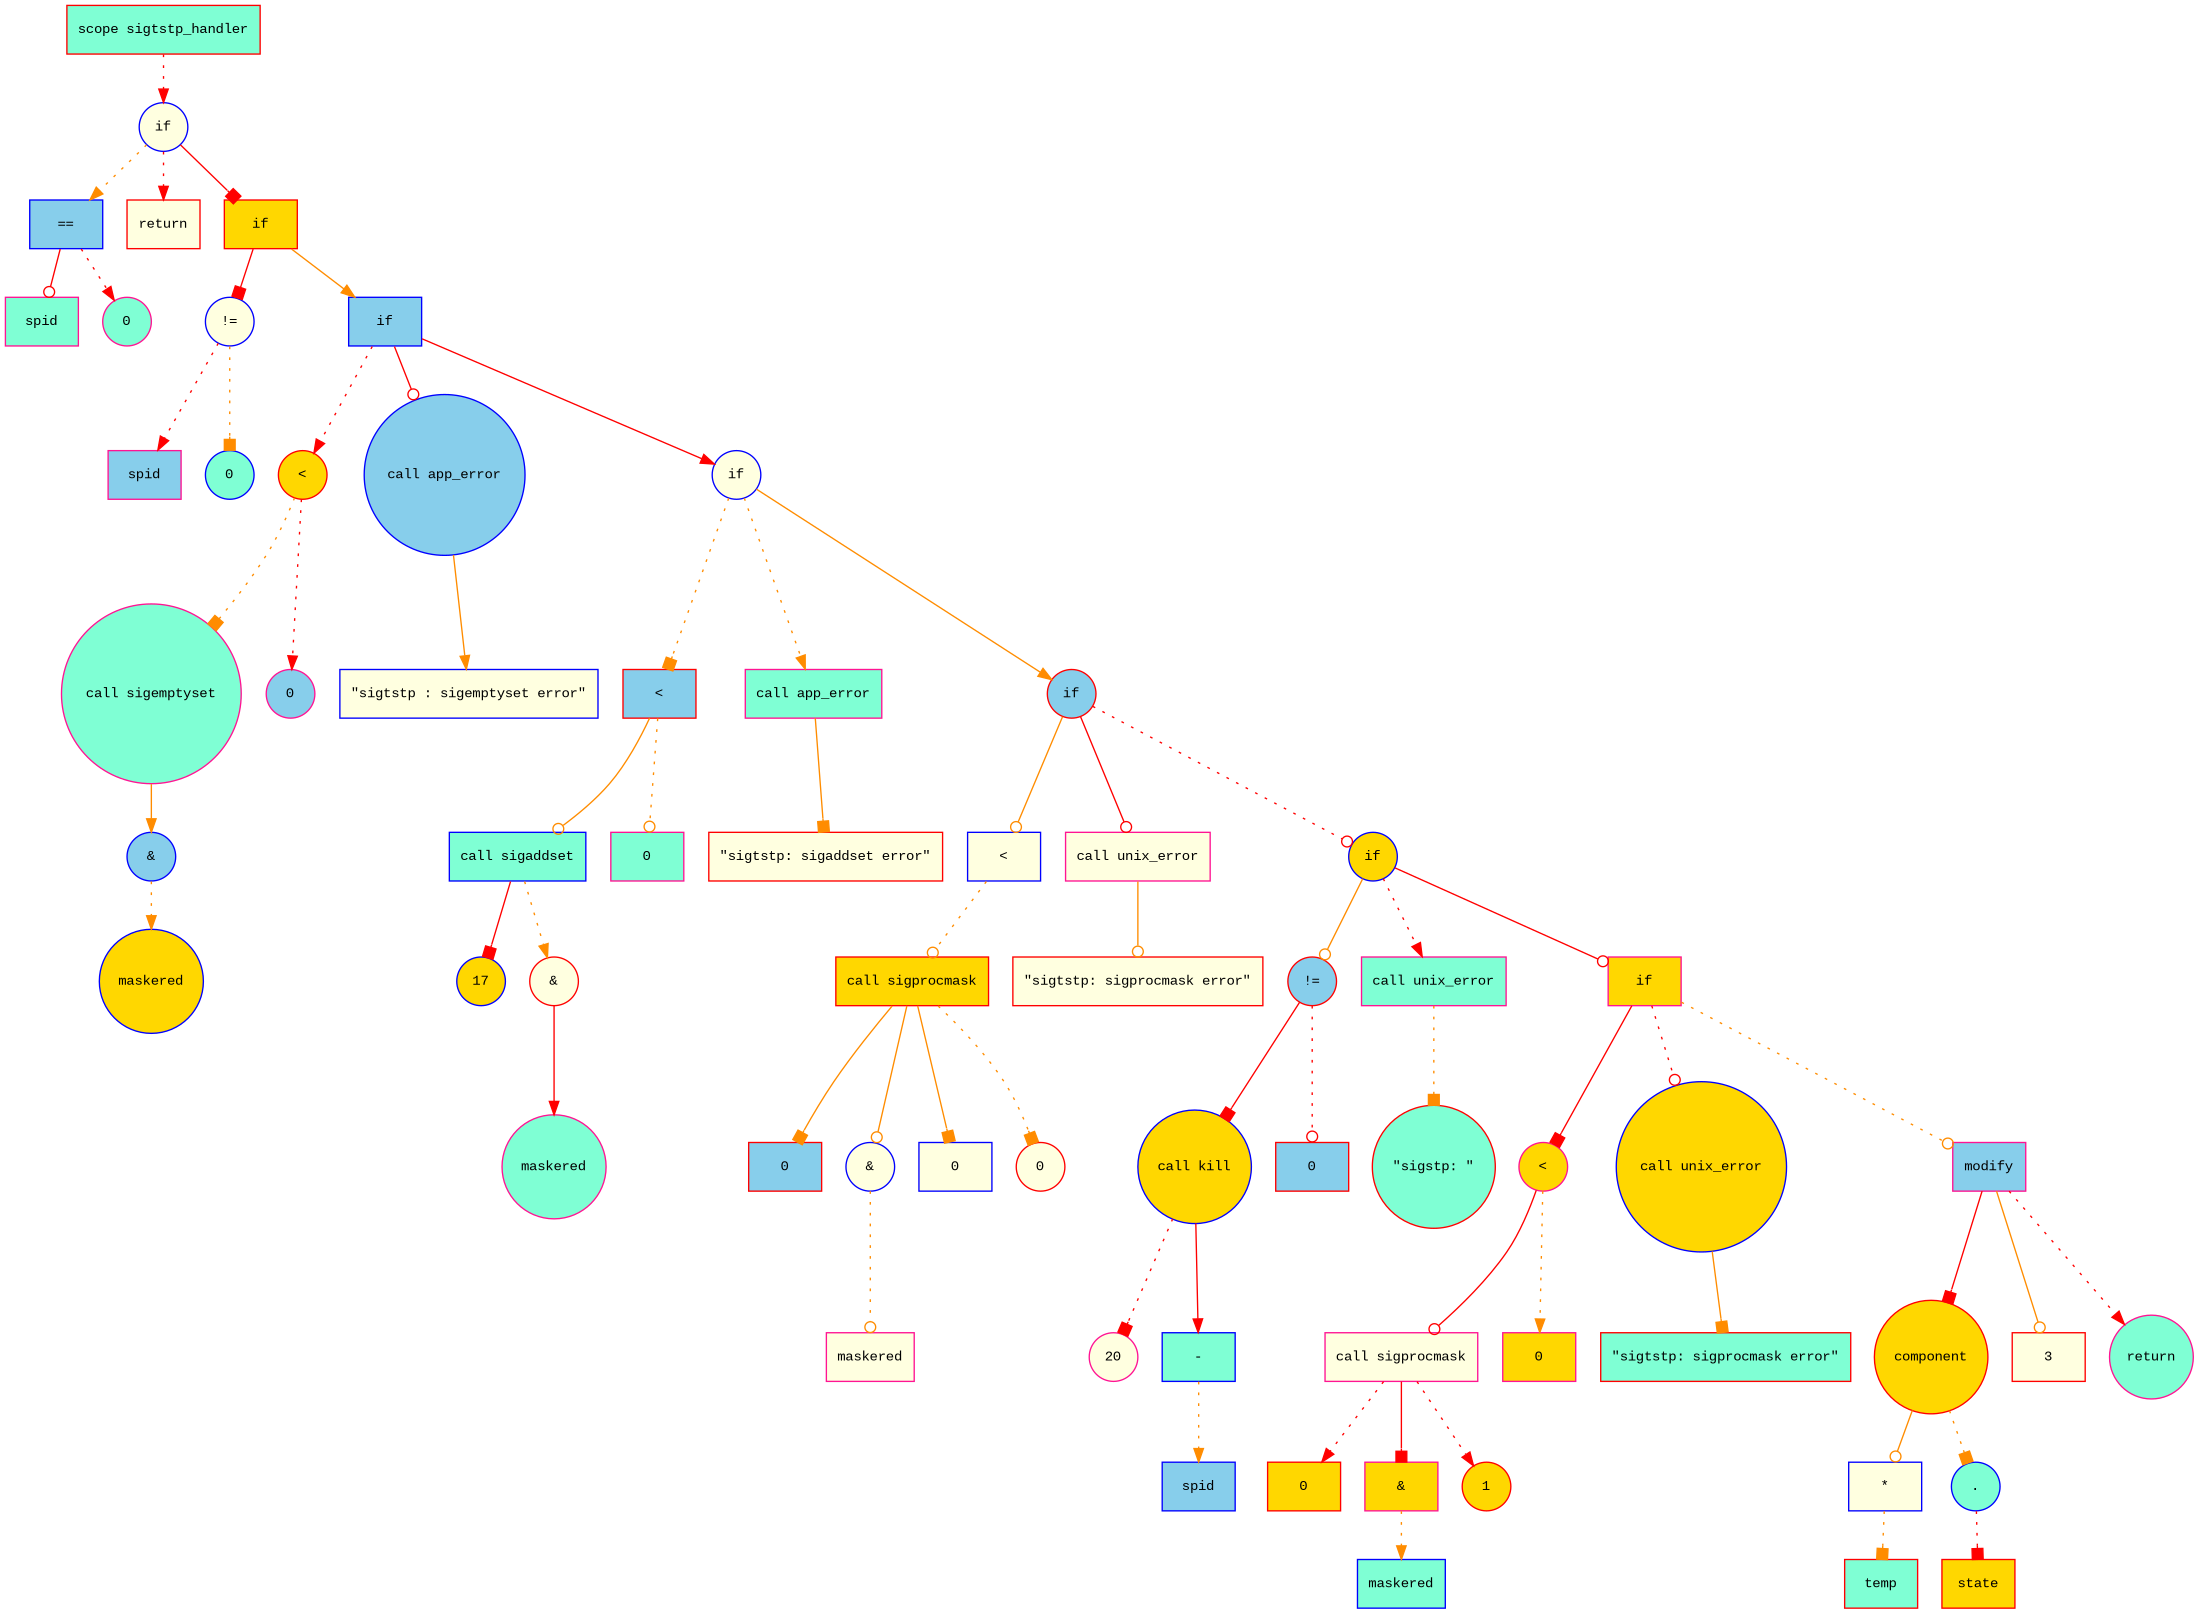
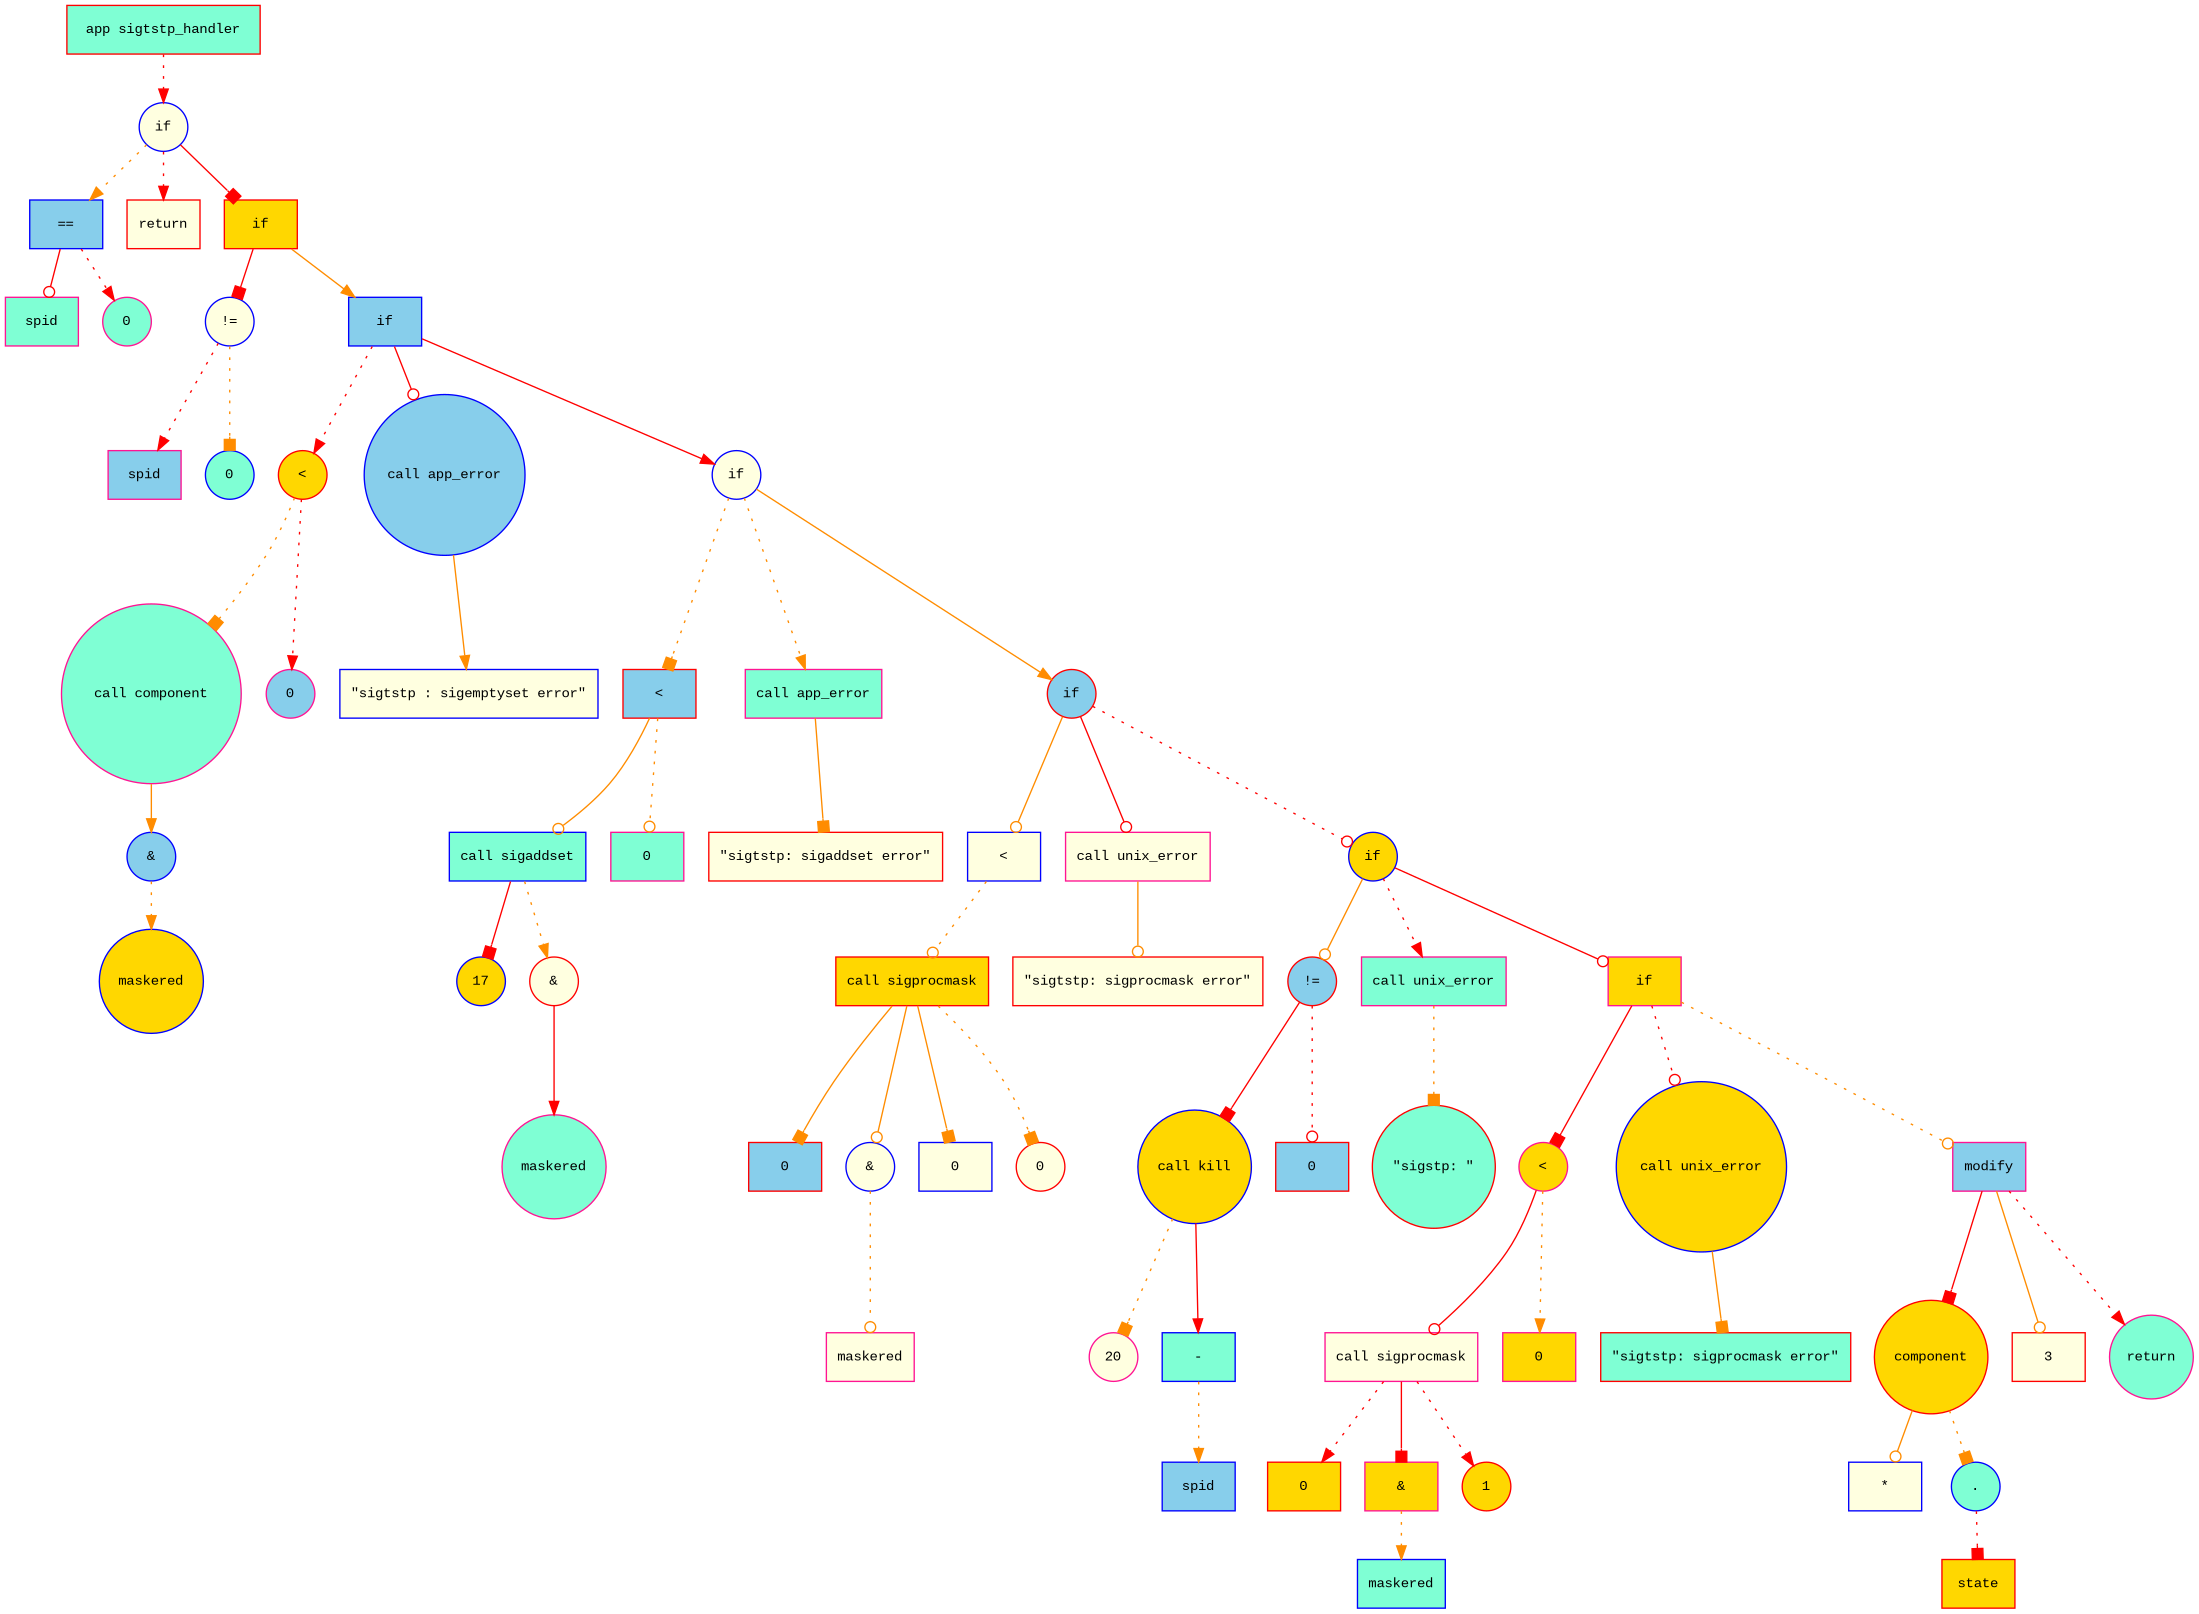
(164, 30) -> (164, 30)
(151, 694) -> (151, 694)
(1150, 1270) -> (1150, 1270)
(1881, 1584) -> none
